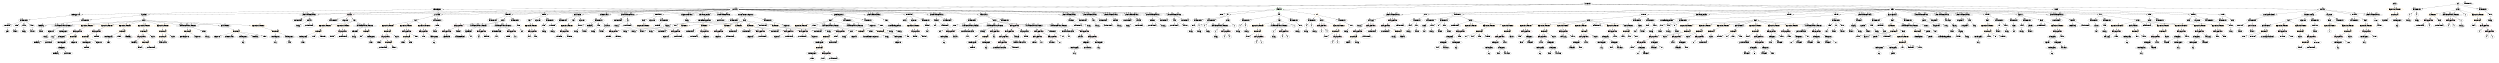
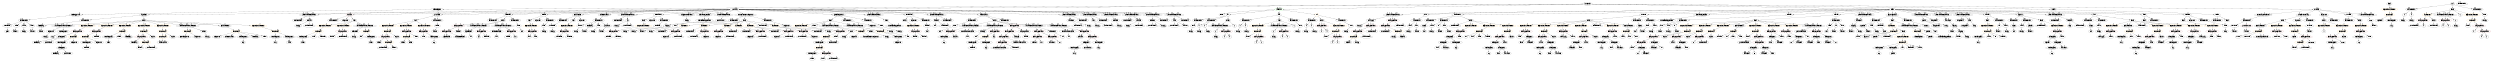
(2073, 26) -> (2070, 26)
